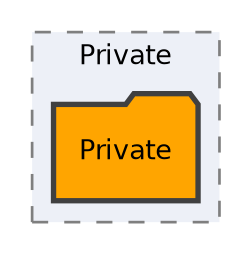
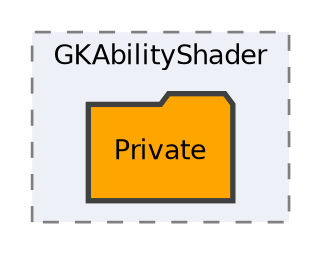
(126, 58) -> (161, 58)
